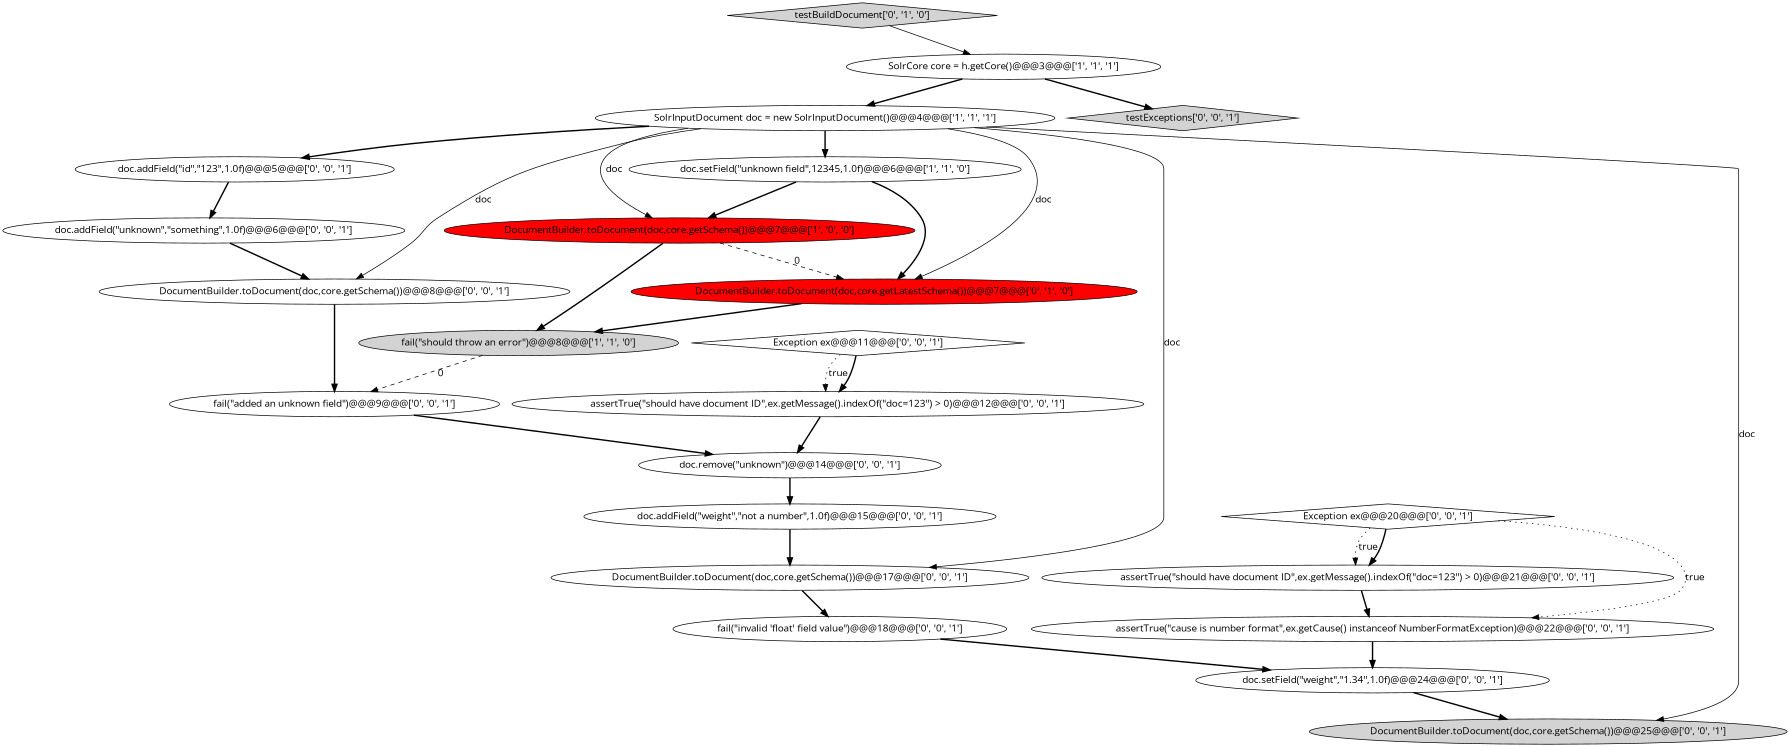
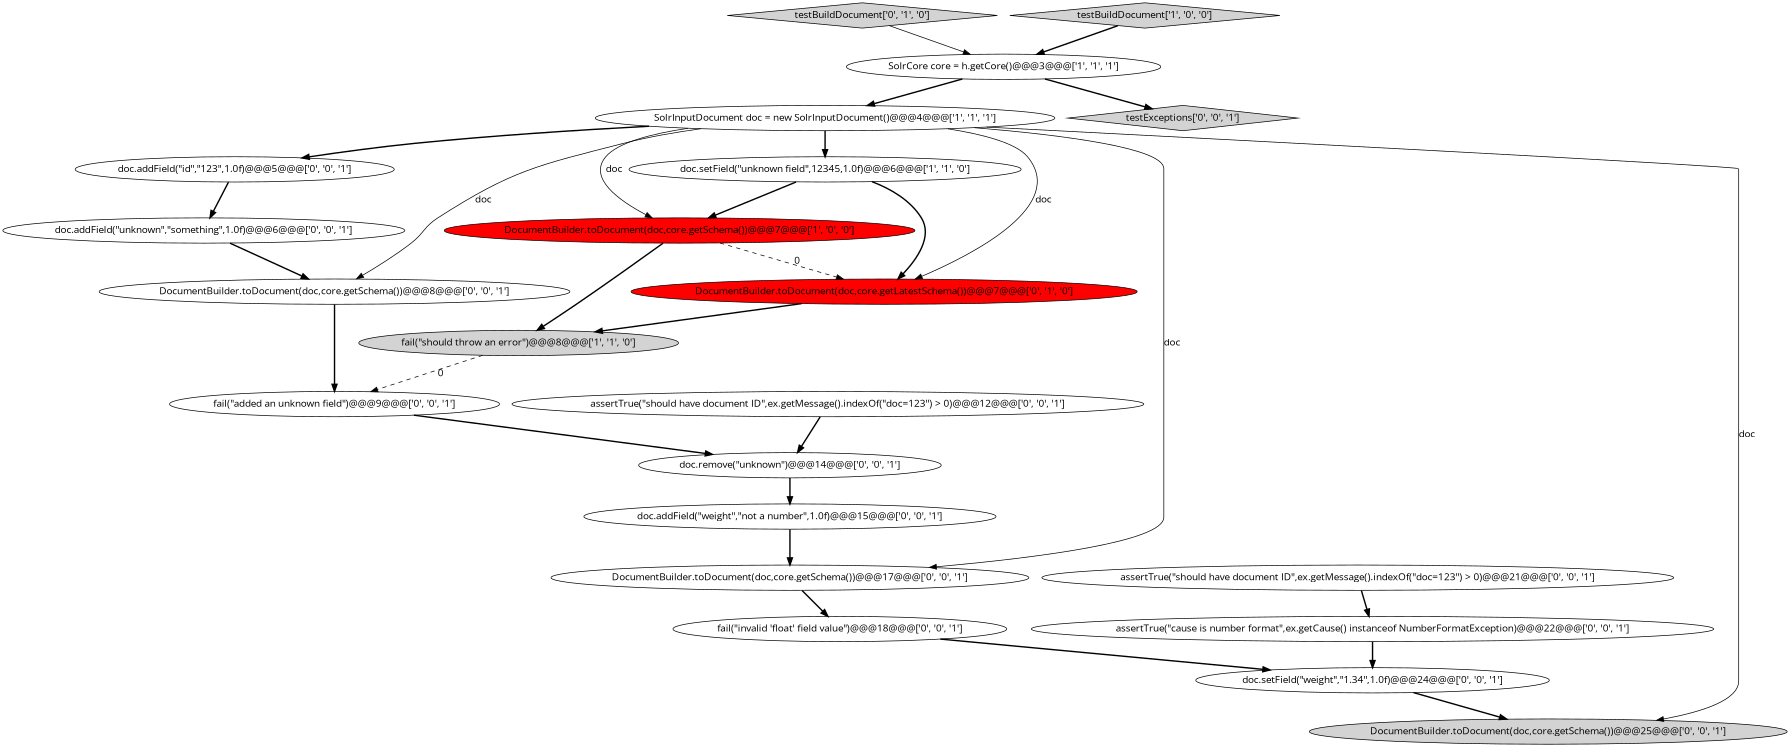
none -> (1145, 15)
(858, 343) -> none
(1388, 517) -> none
